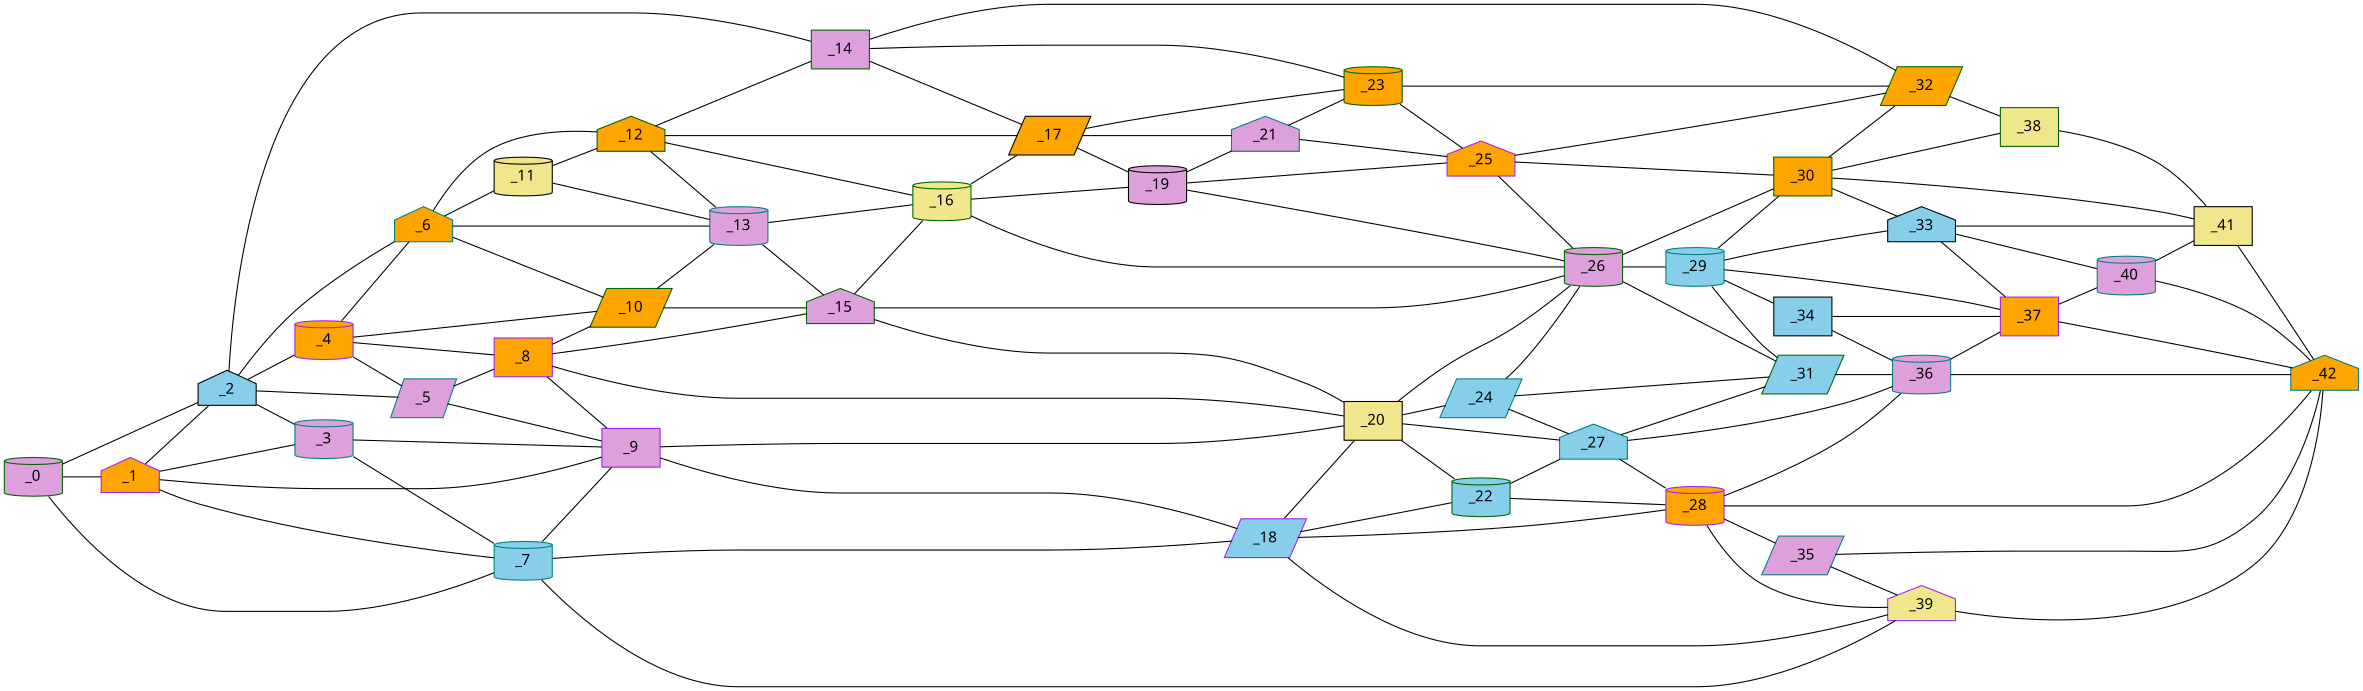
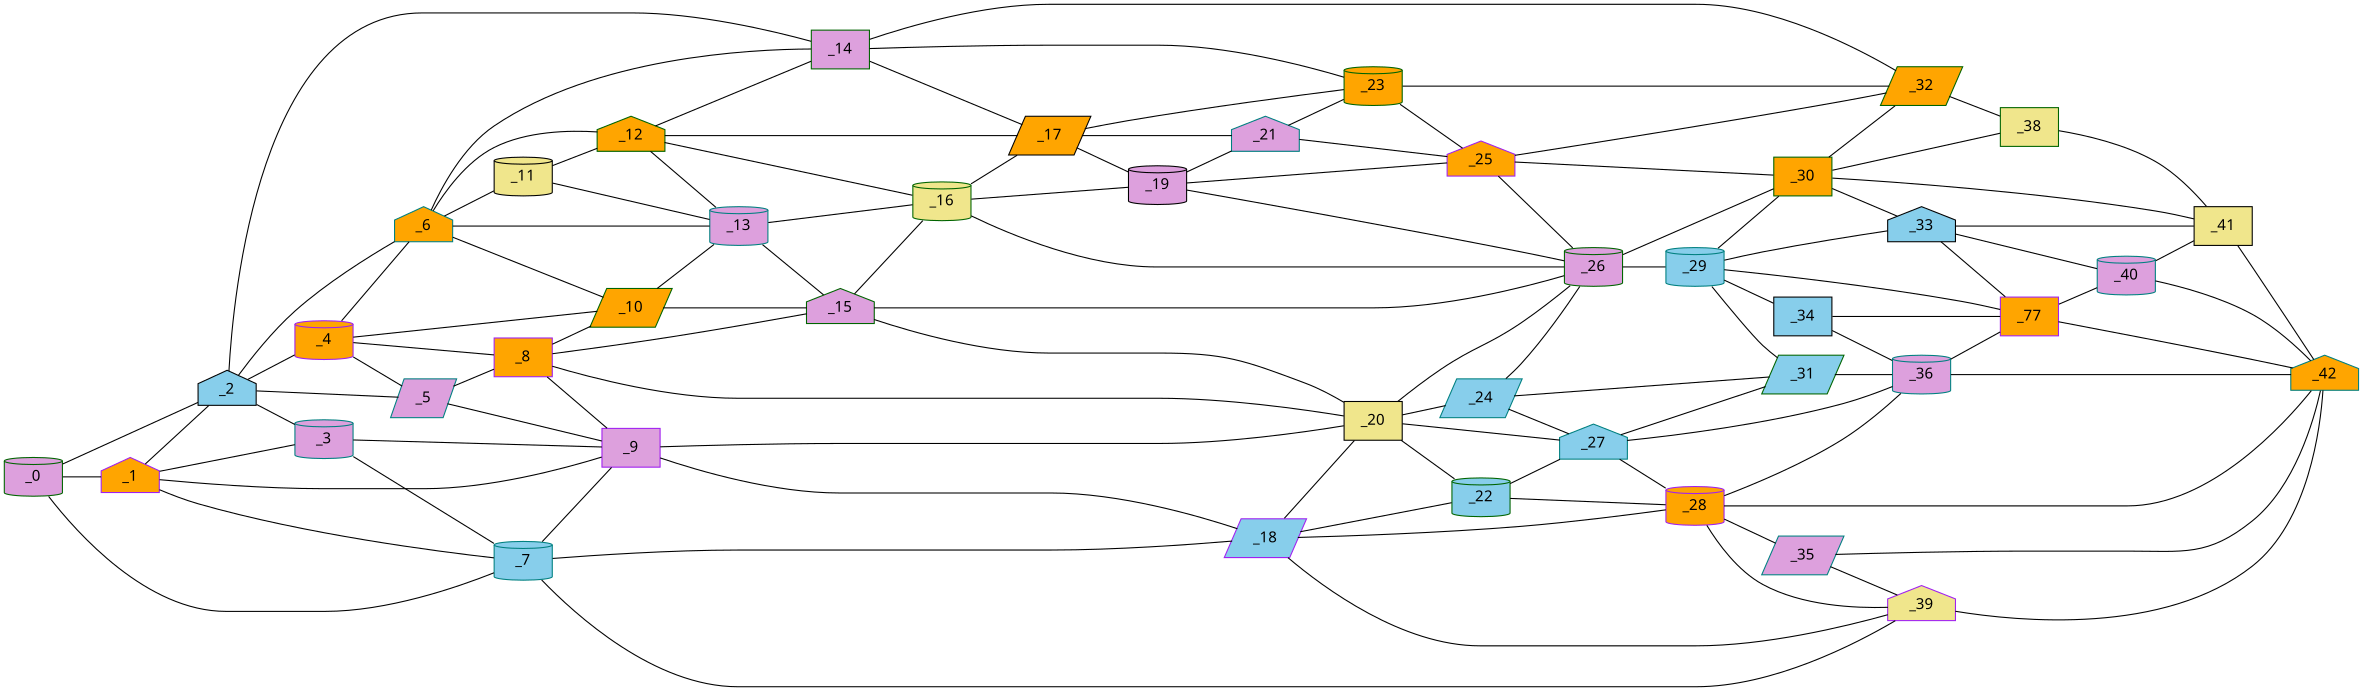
none -> (596, 80)
(2029, 316) -> (2029, 316)
(1700, 322) -> none
